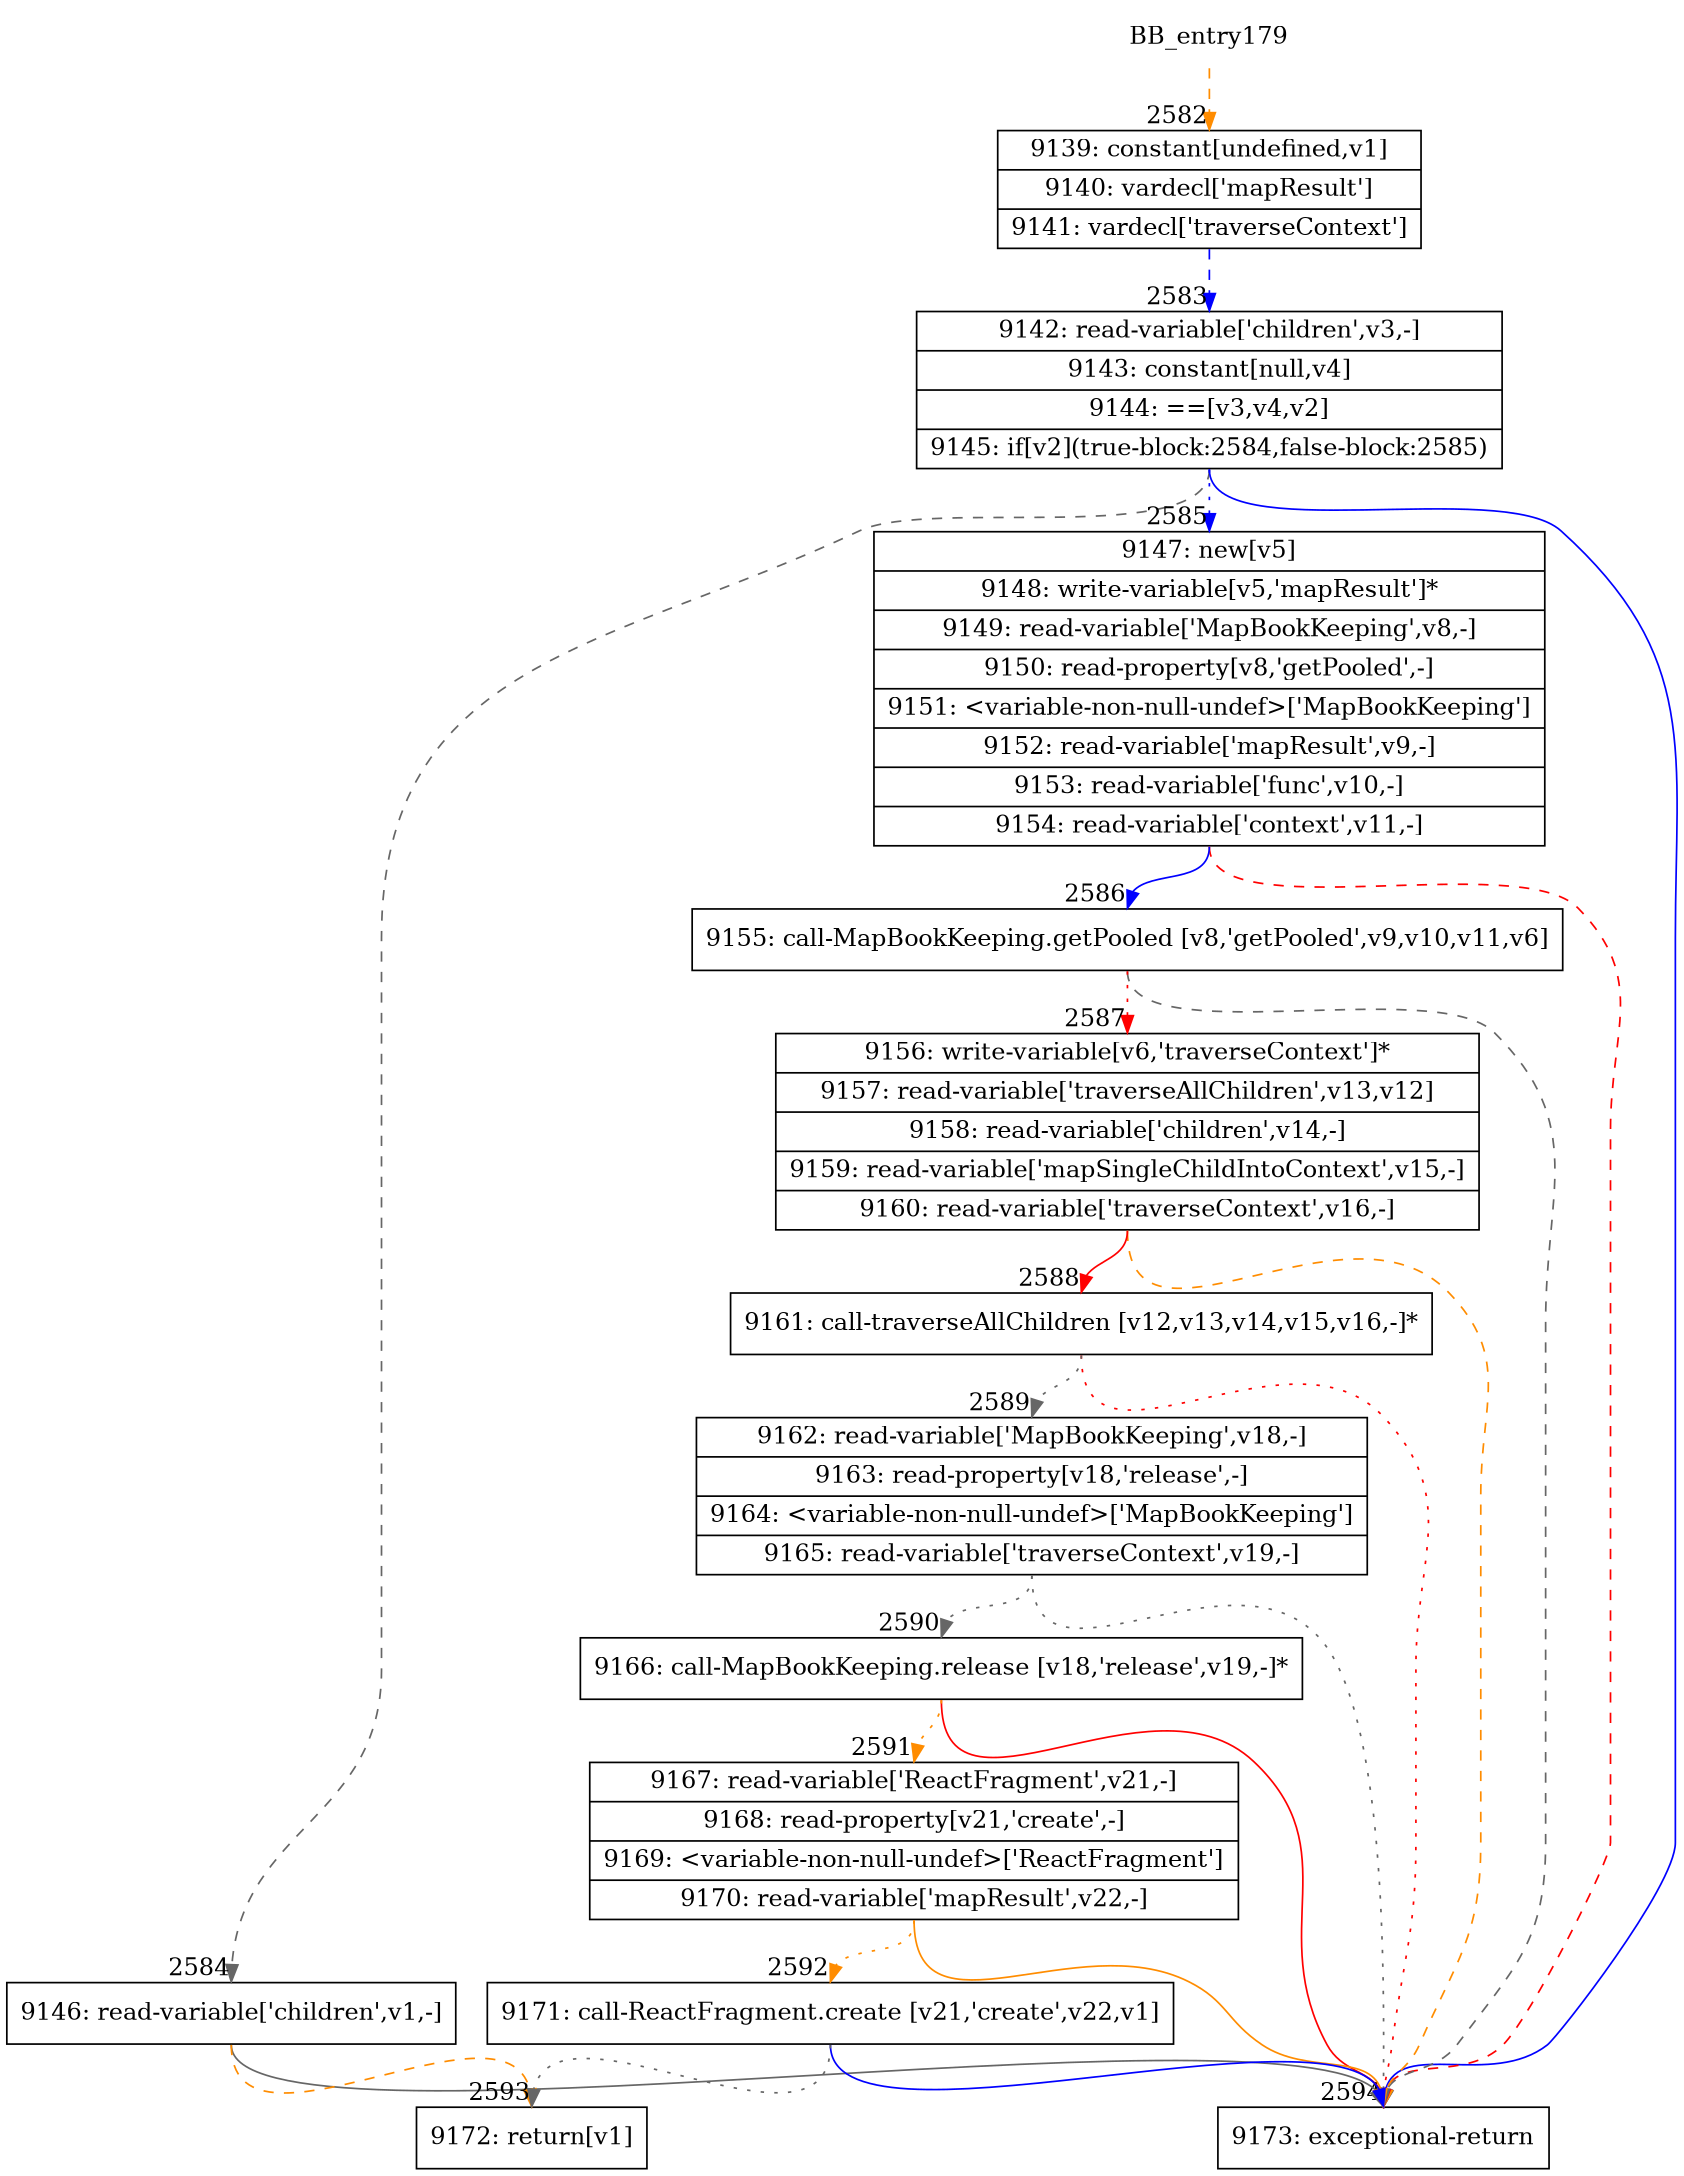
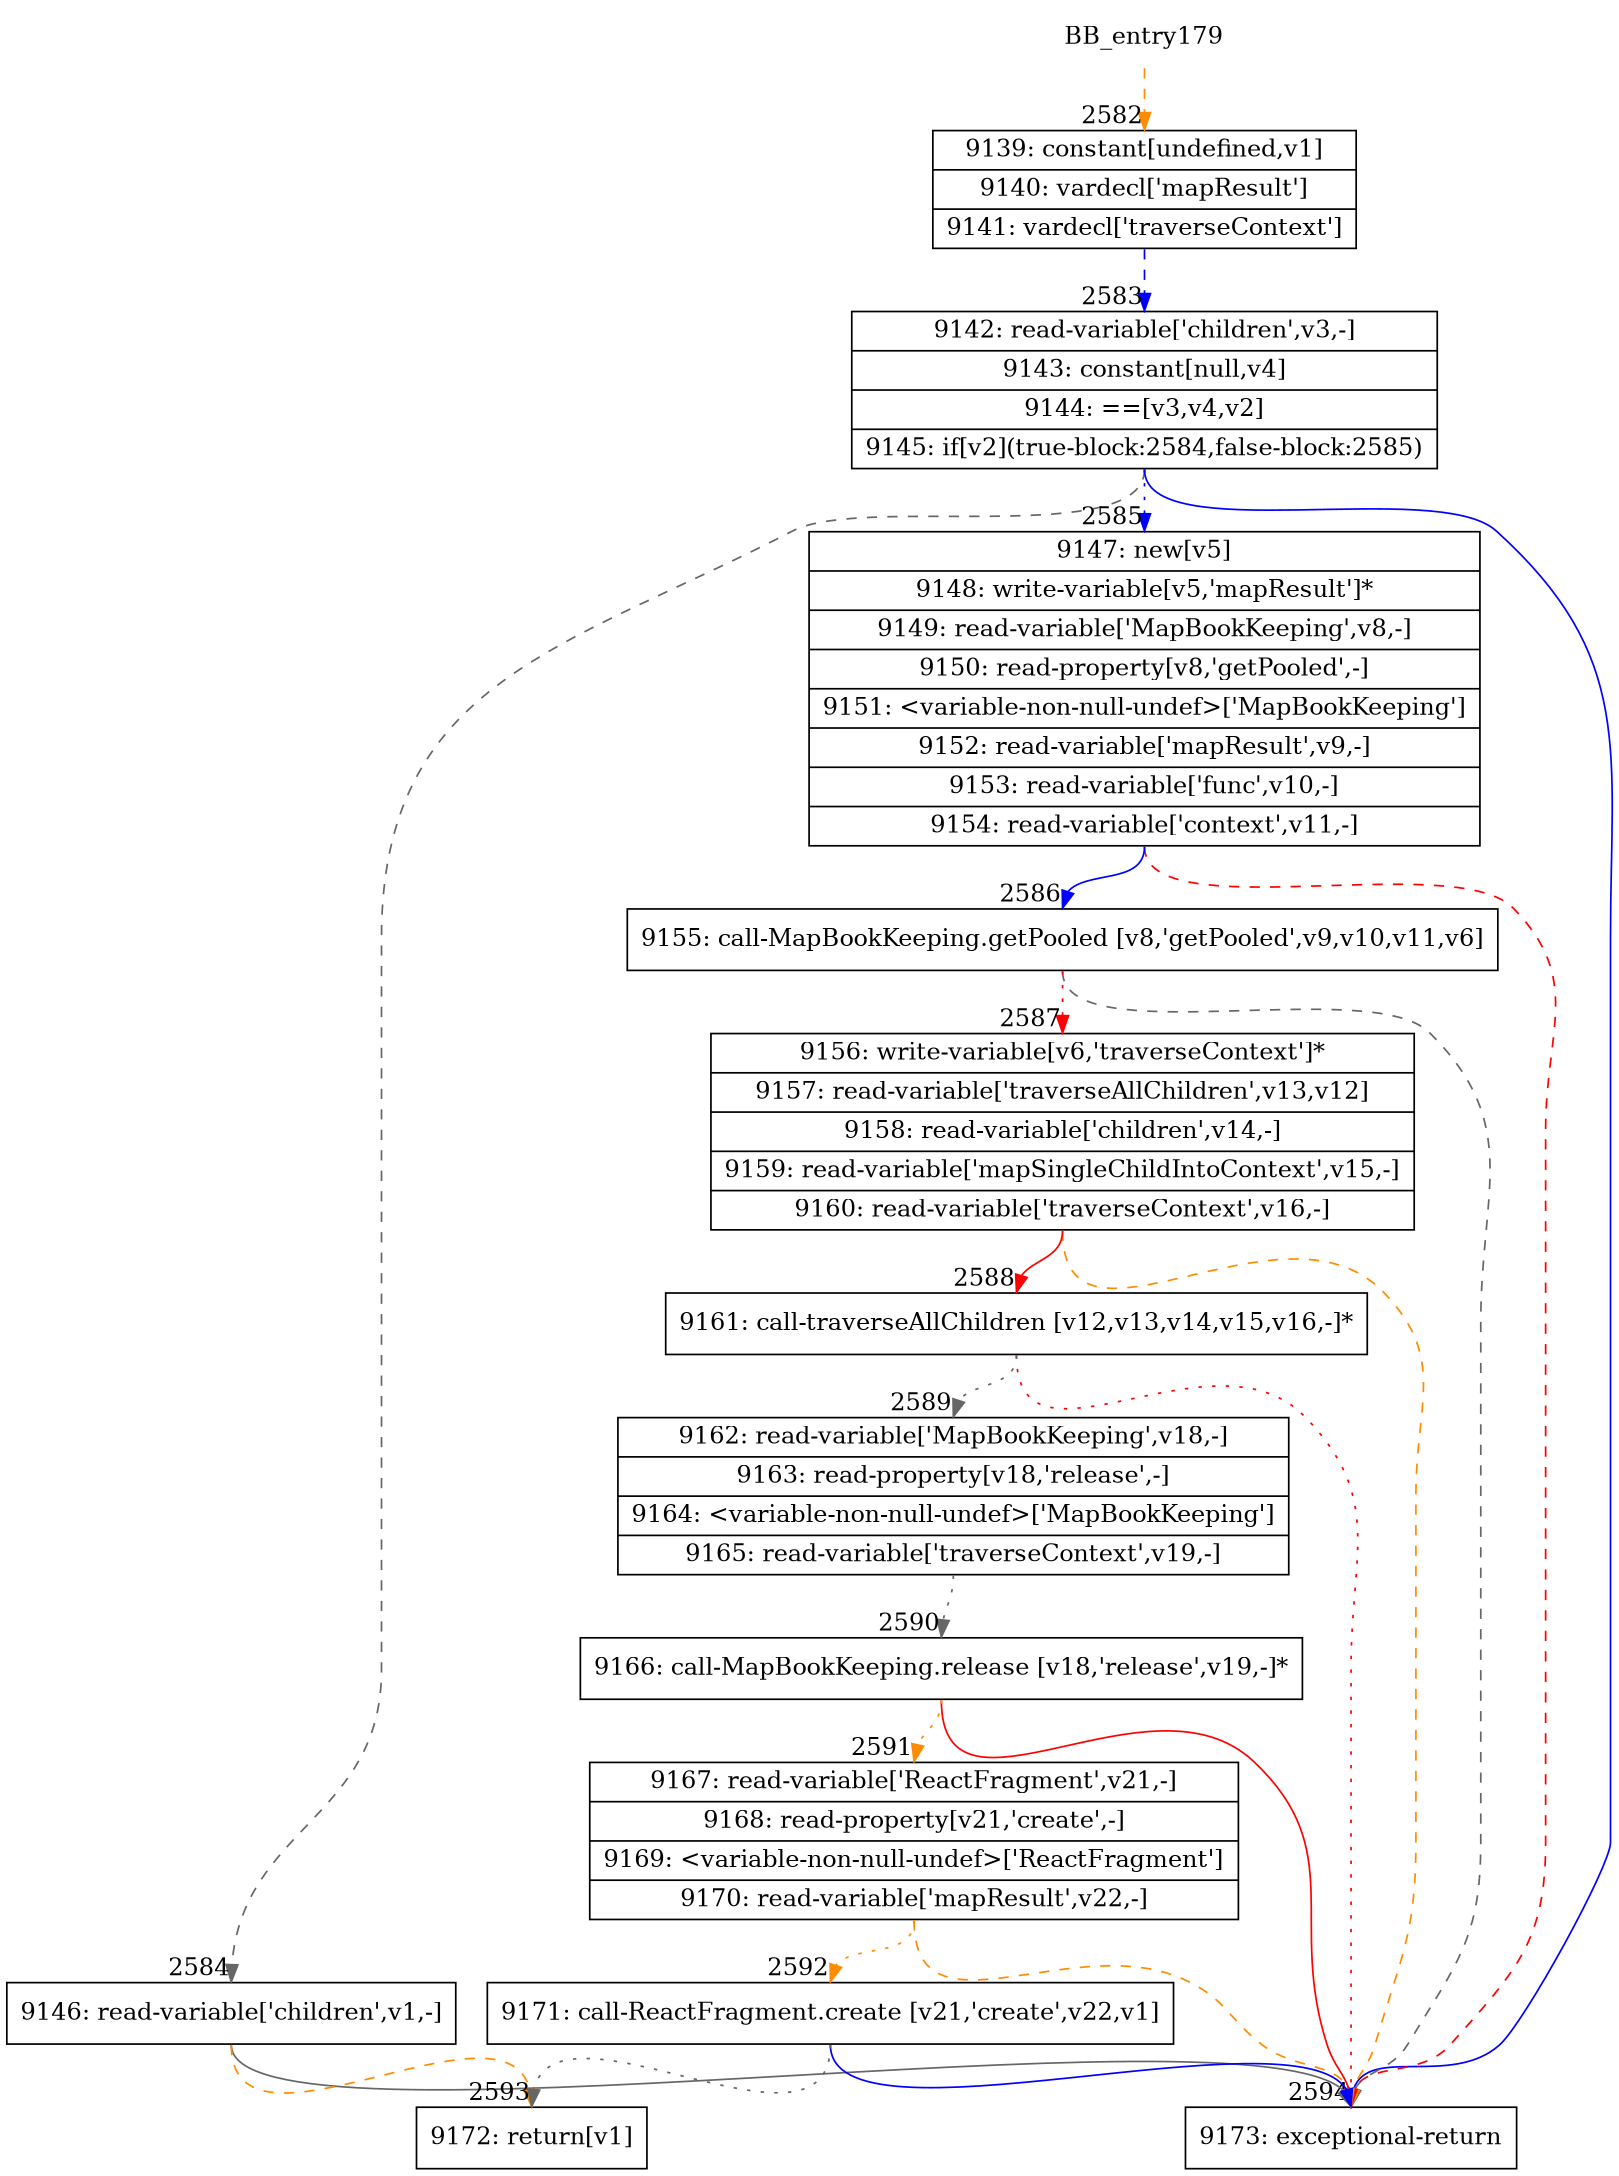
(1349, 1696) -> none
(1148, 1969) -> (1131, 1968)
